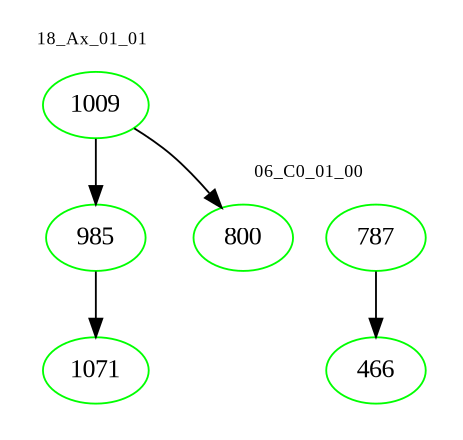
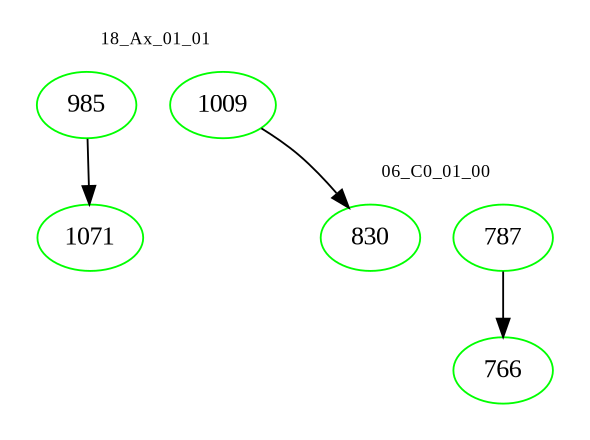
(96, 162) -> none
(243, 238) -> (370, 238)
(376, 370) -> (503, 370)
